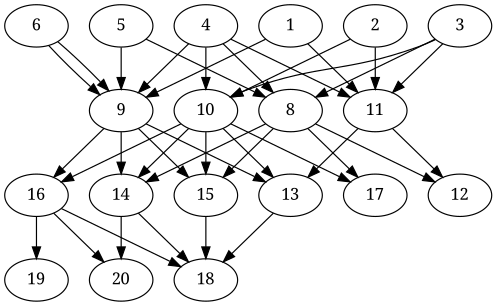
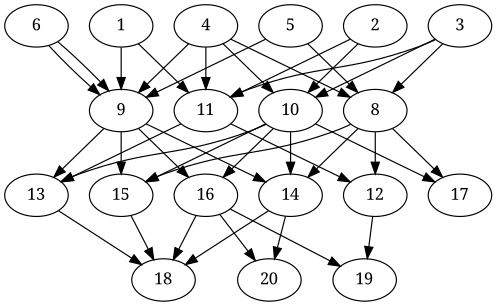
none -> (371, 232)
